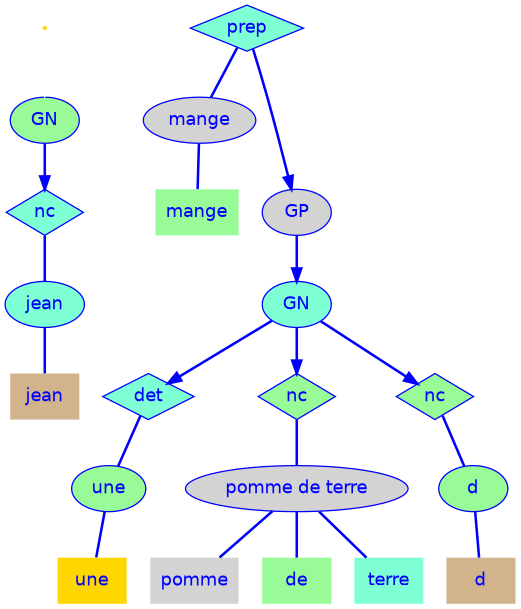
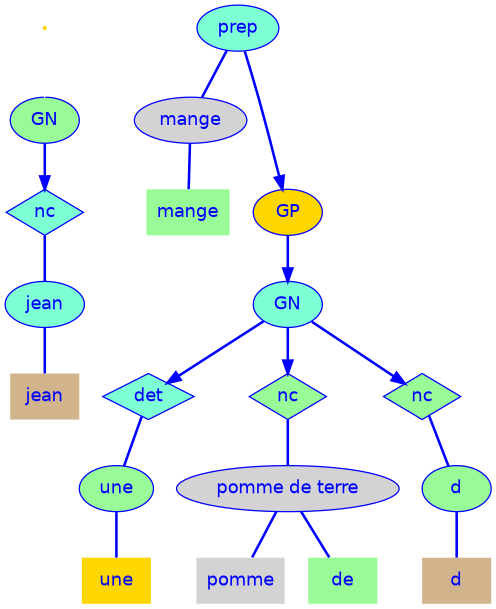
(247, 28) -> (238, 28)
(297, 212) -> (288, 212)
(389, 581) -> none
